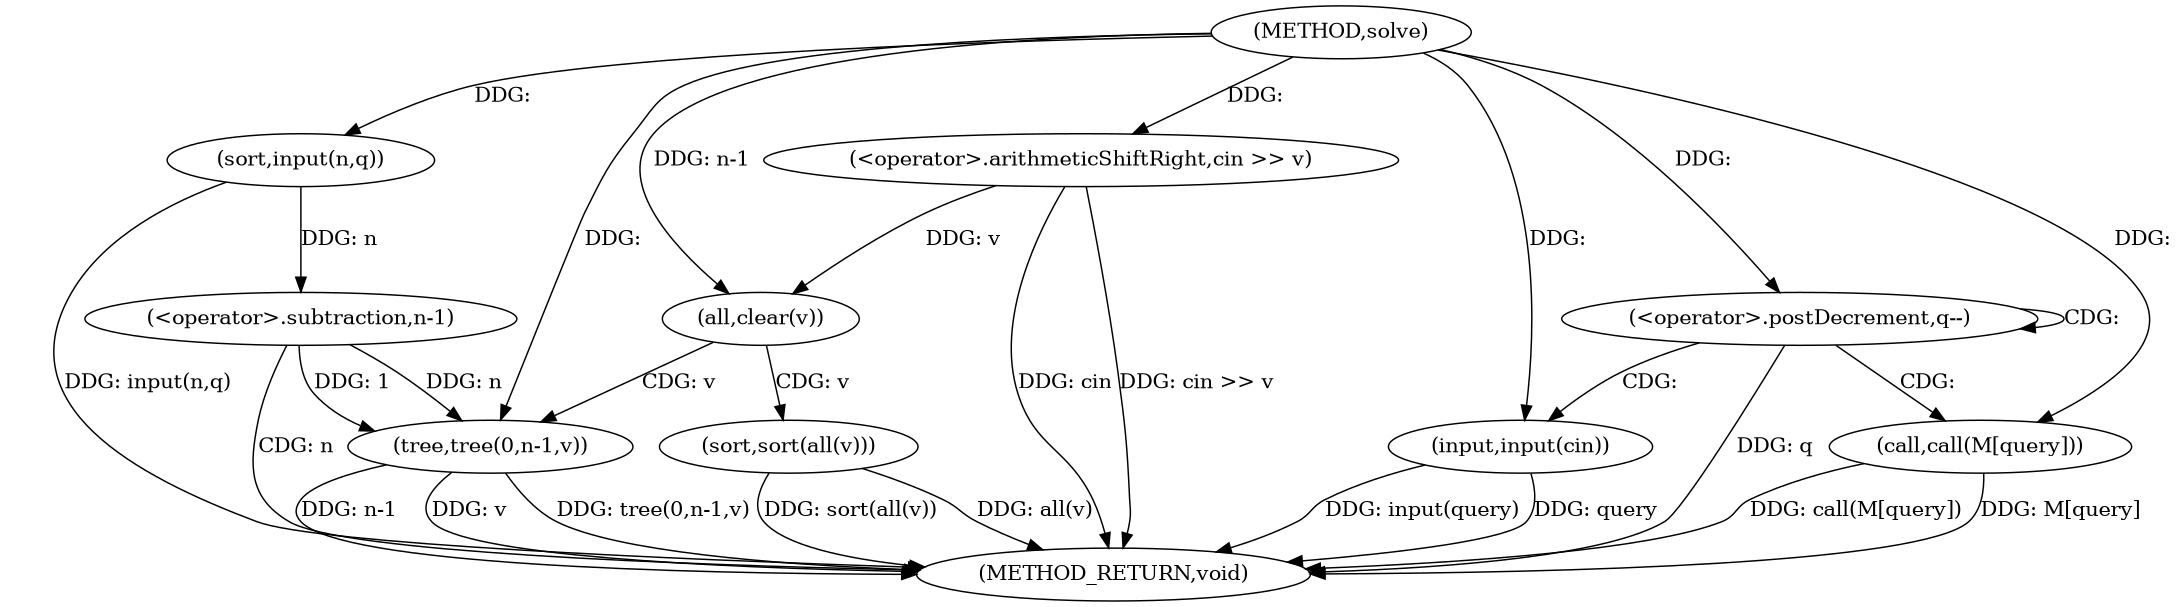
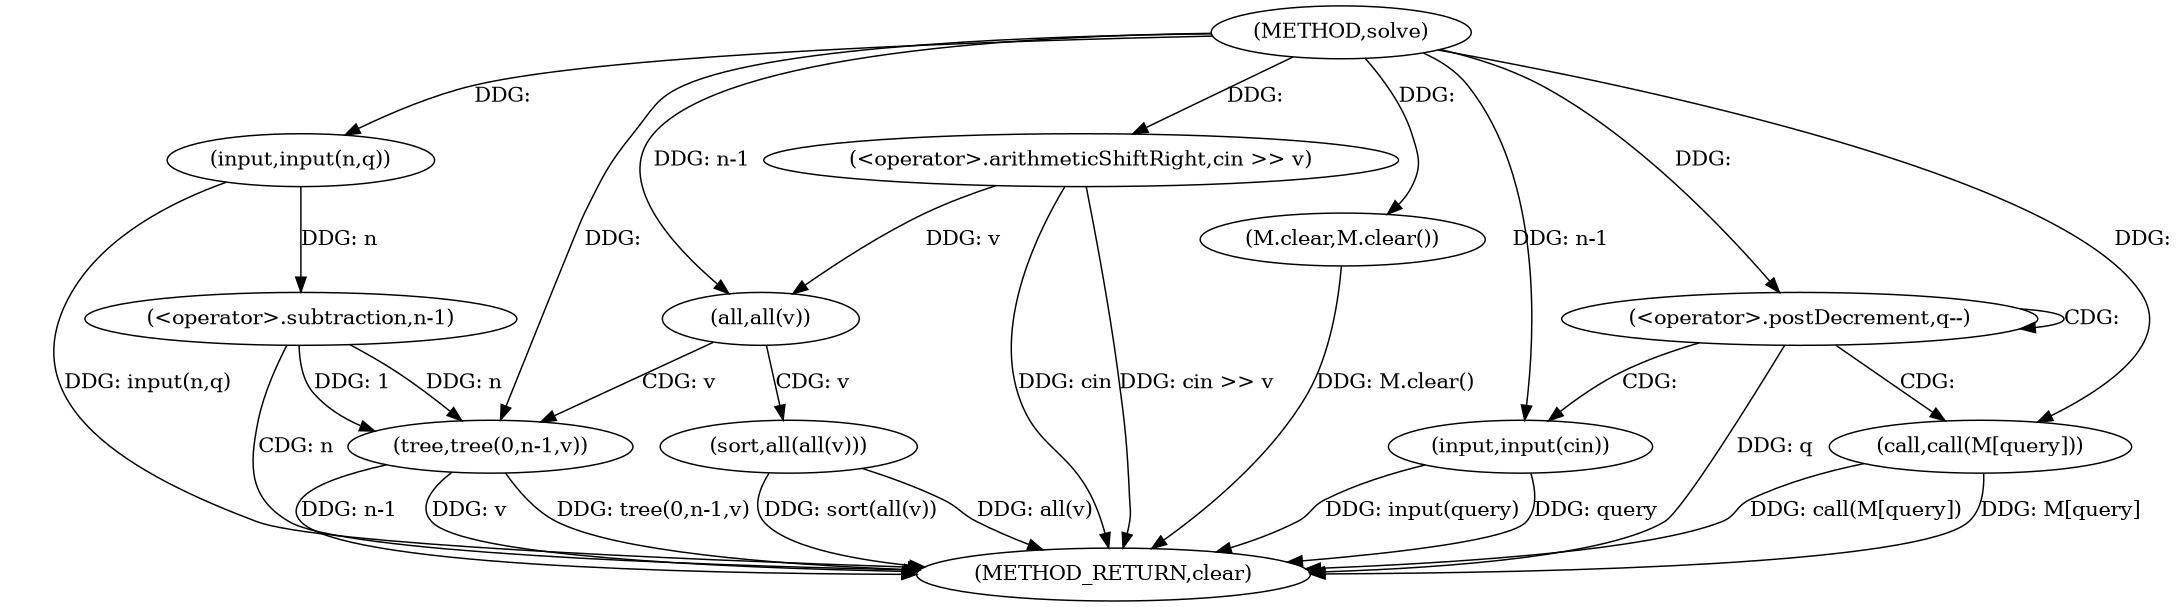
(301, 160) -> (301, 160)
none -> (1343, 240)
(1561, 240) -> (1561, 240)
(761, 319) -> (761, 319)
(789, 447) -> (789, 447)
(1113, 575) -> (1113, 575)
